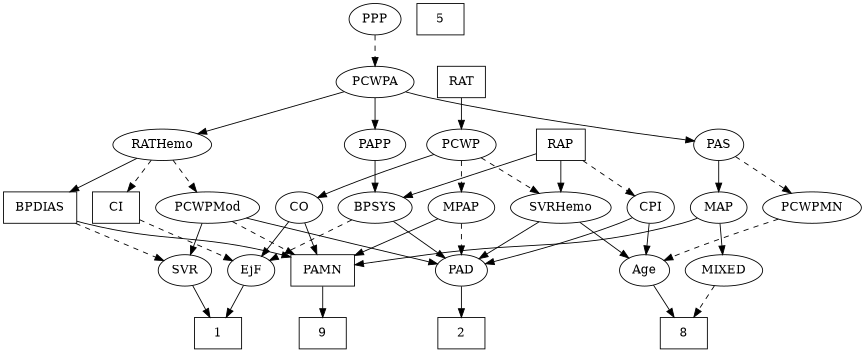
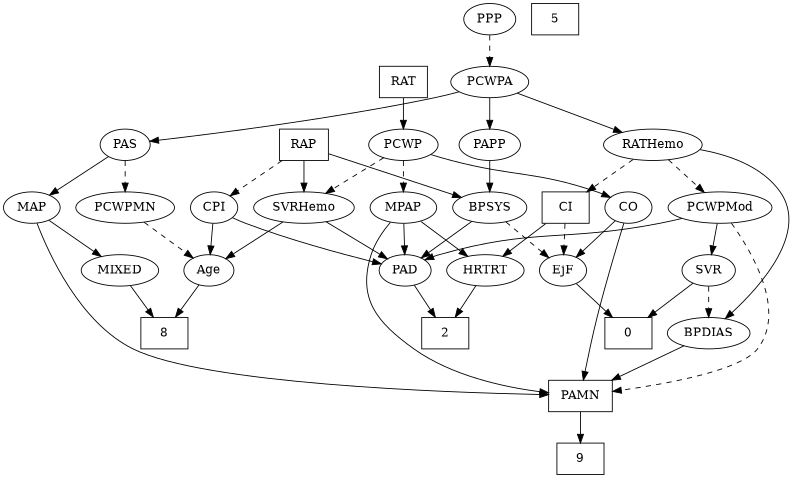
(40, 208) -> (709, 333)
(461, 235) -> (404, 235)
(116, 240) -> (709, 298)
none -> (485, 270)
(707, 298) -> (139, 298)
(218, 333) -> (628, 333)
